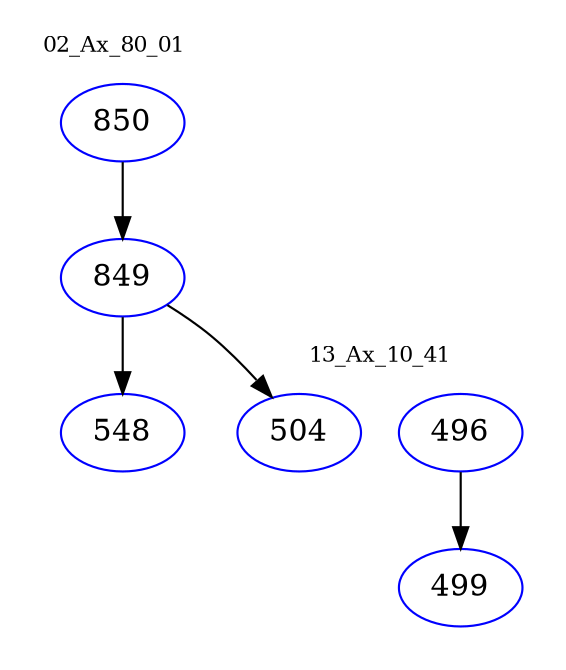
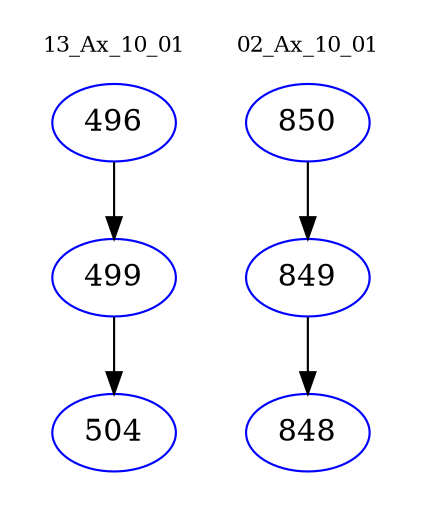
(114, 46) -> (308, 46)
(380, 356) -> (114, 46)
(234, 357) -> (114, 345)
(123, 433) -> (308, 433)
